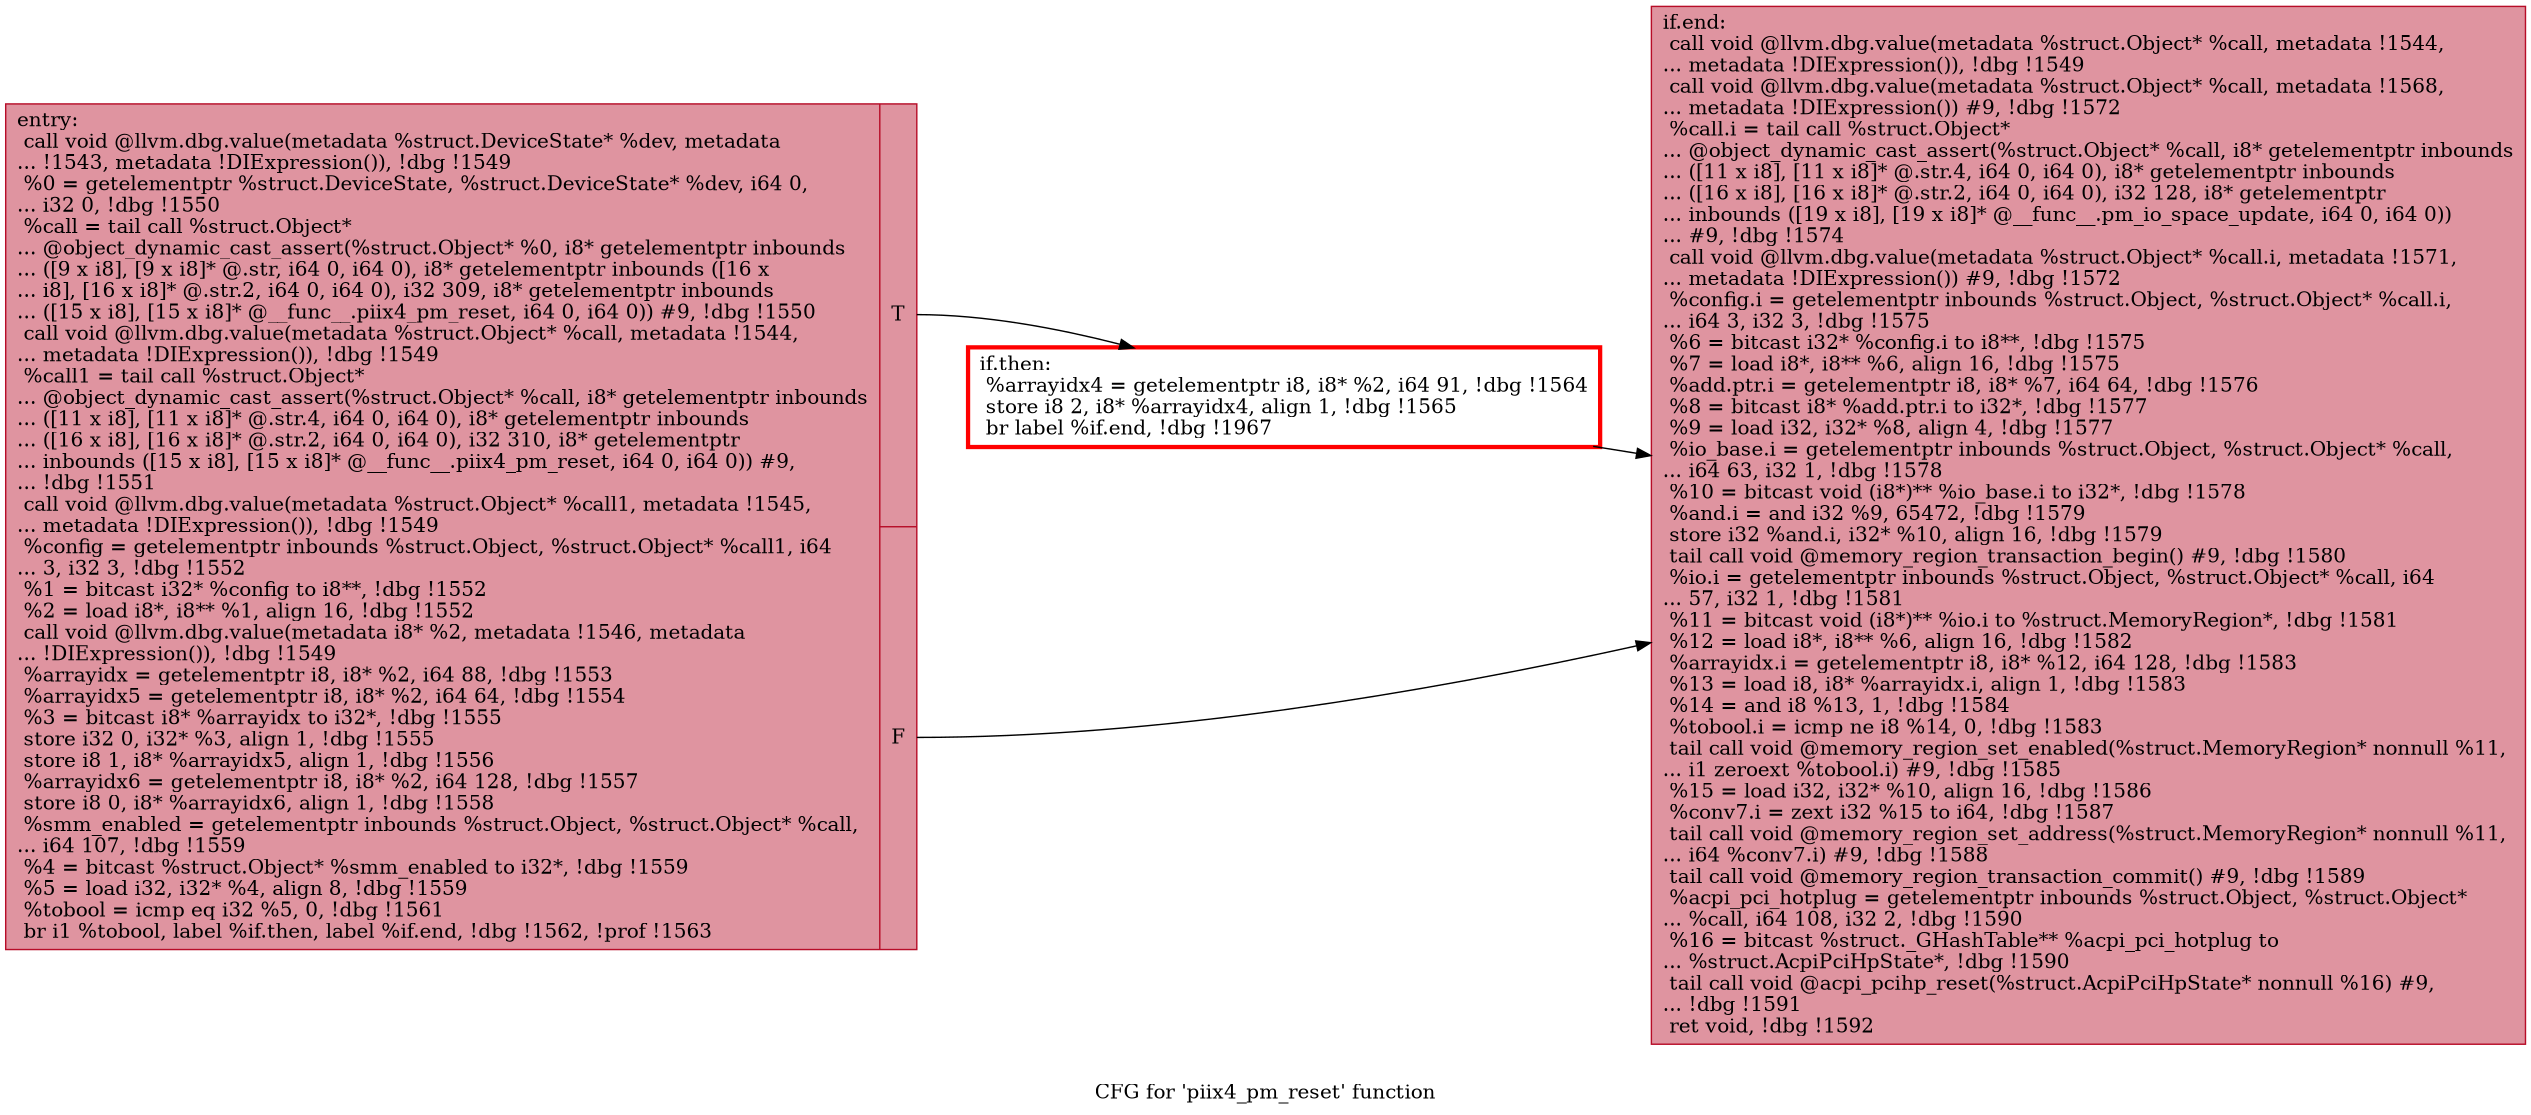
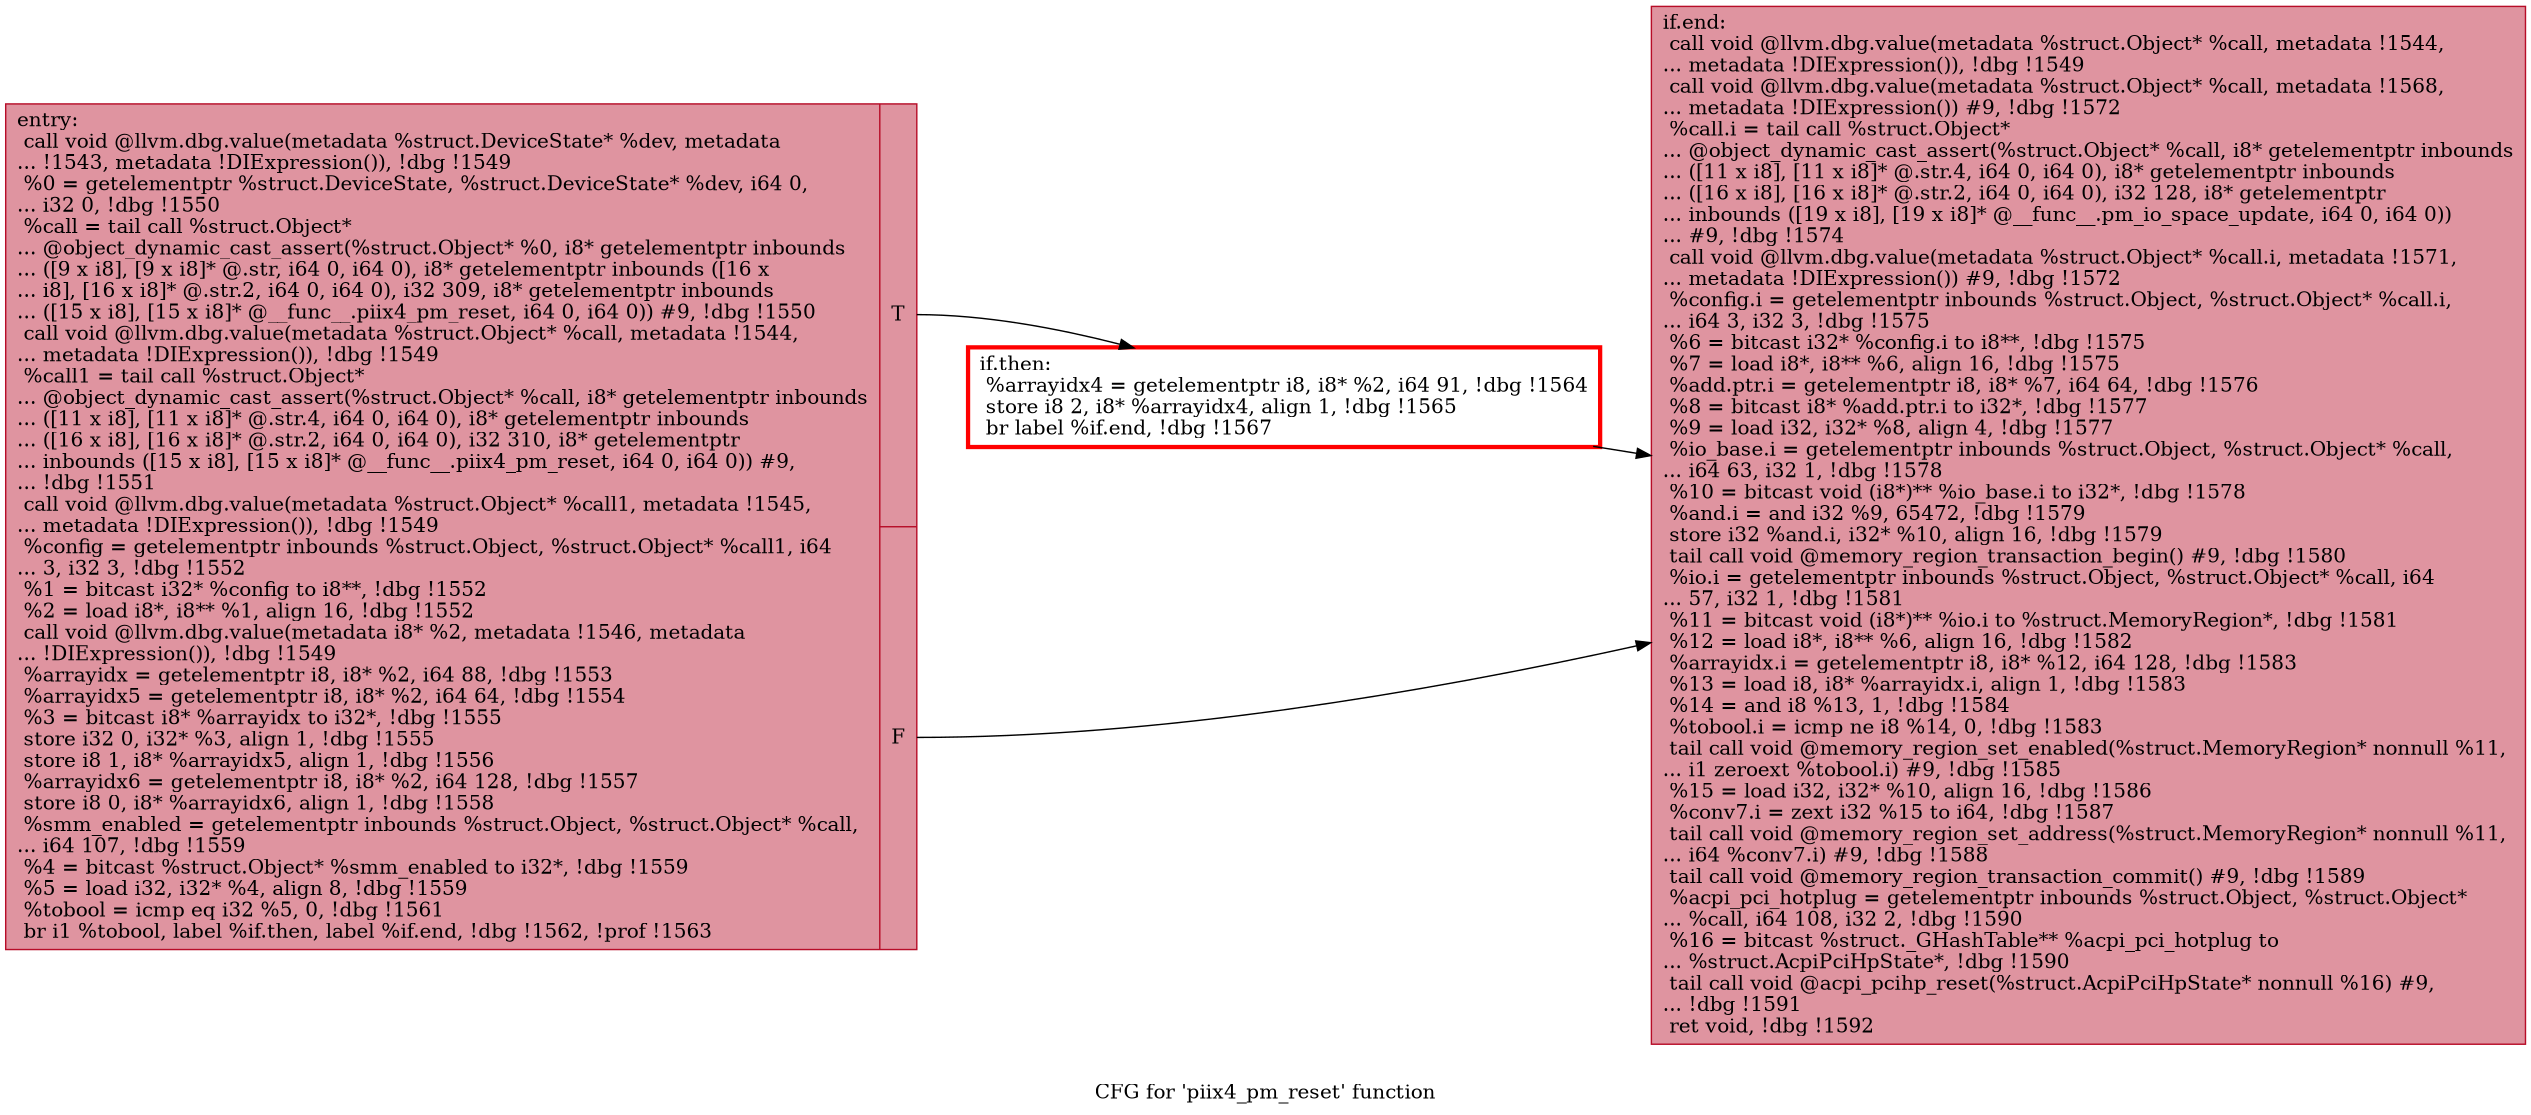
(1126, 429) -> (1126, 429)
